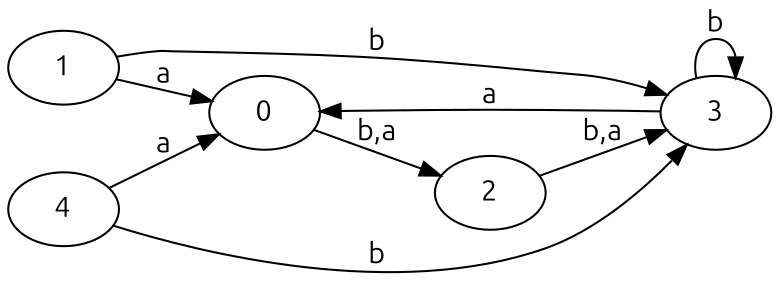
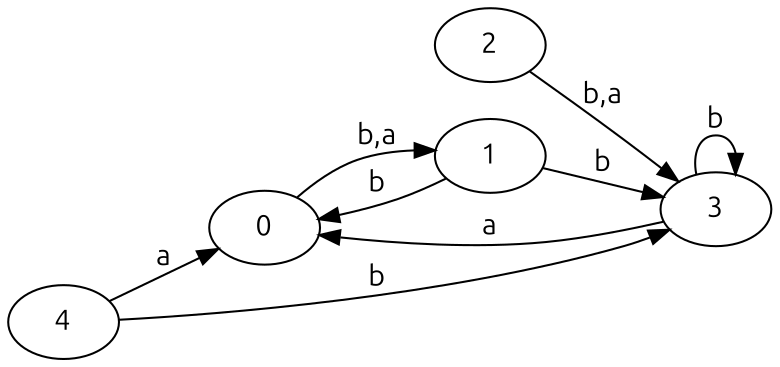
(164, 75) -> (377, 184)
(368, 149) -> (351, 162)
